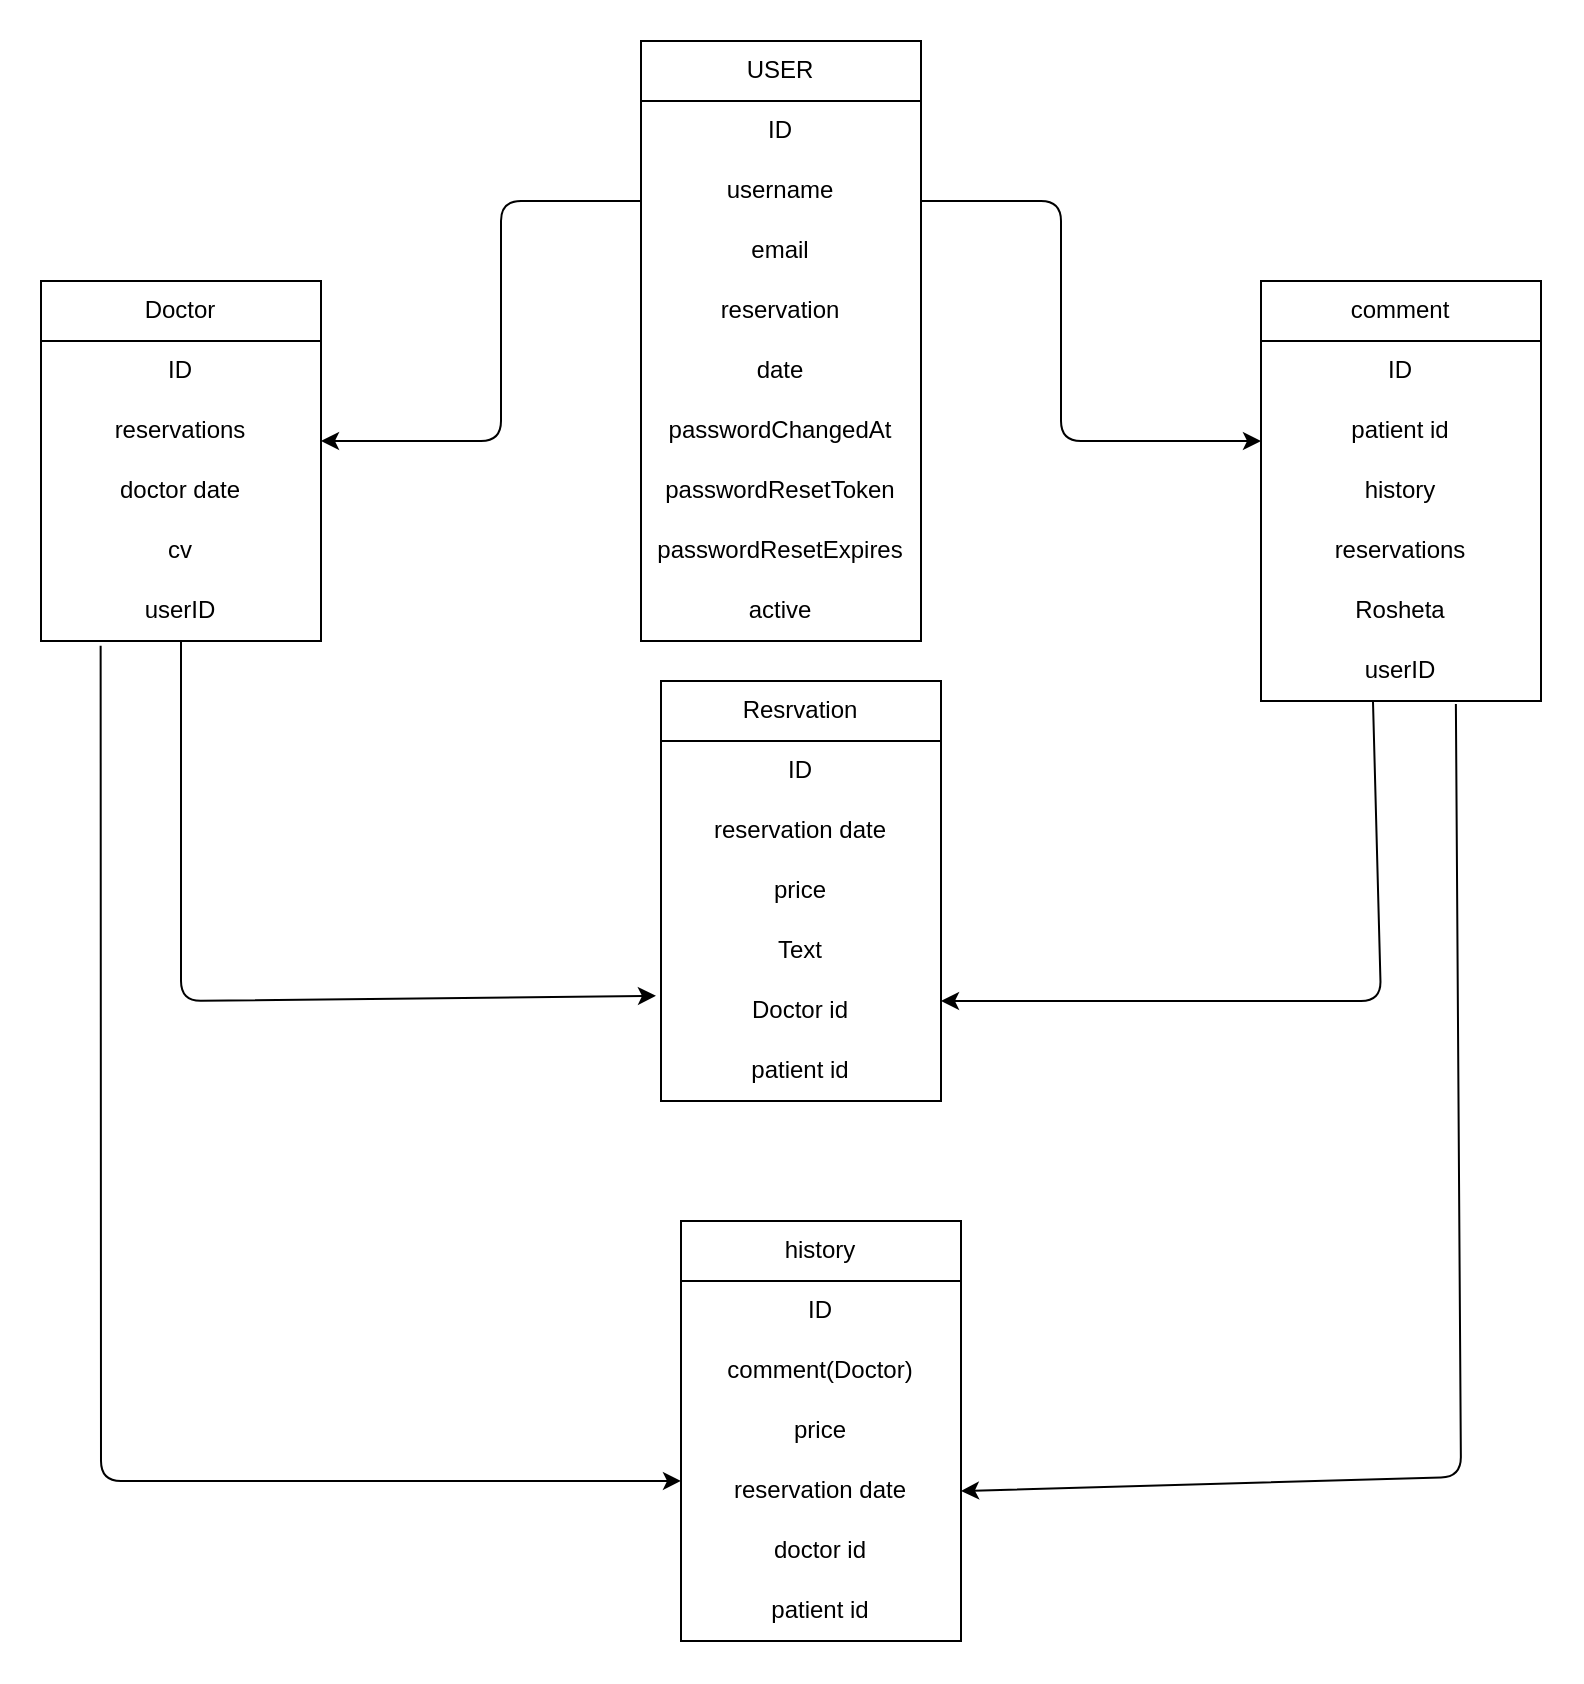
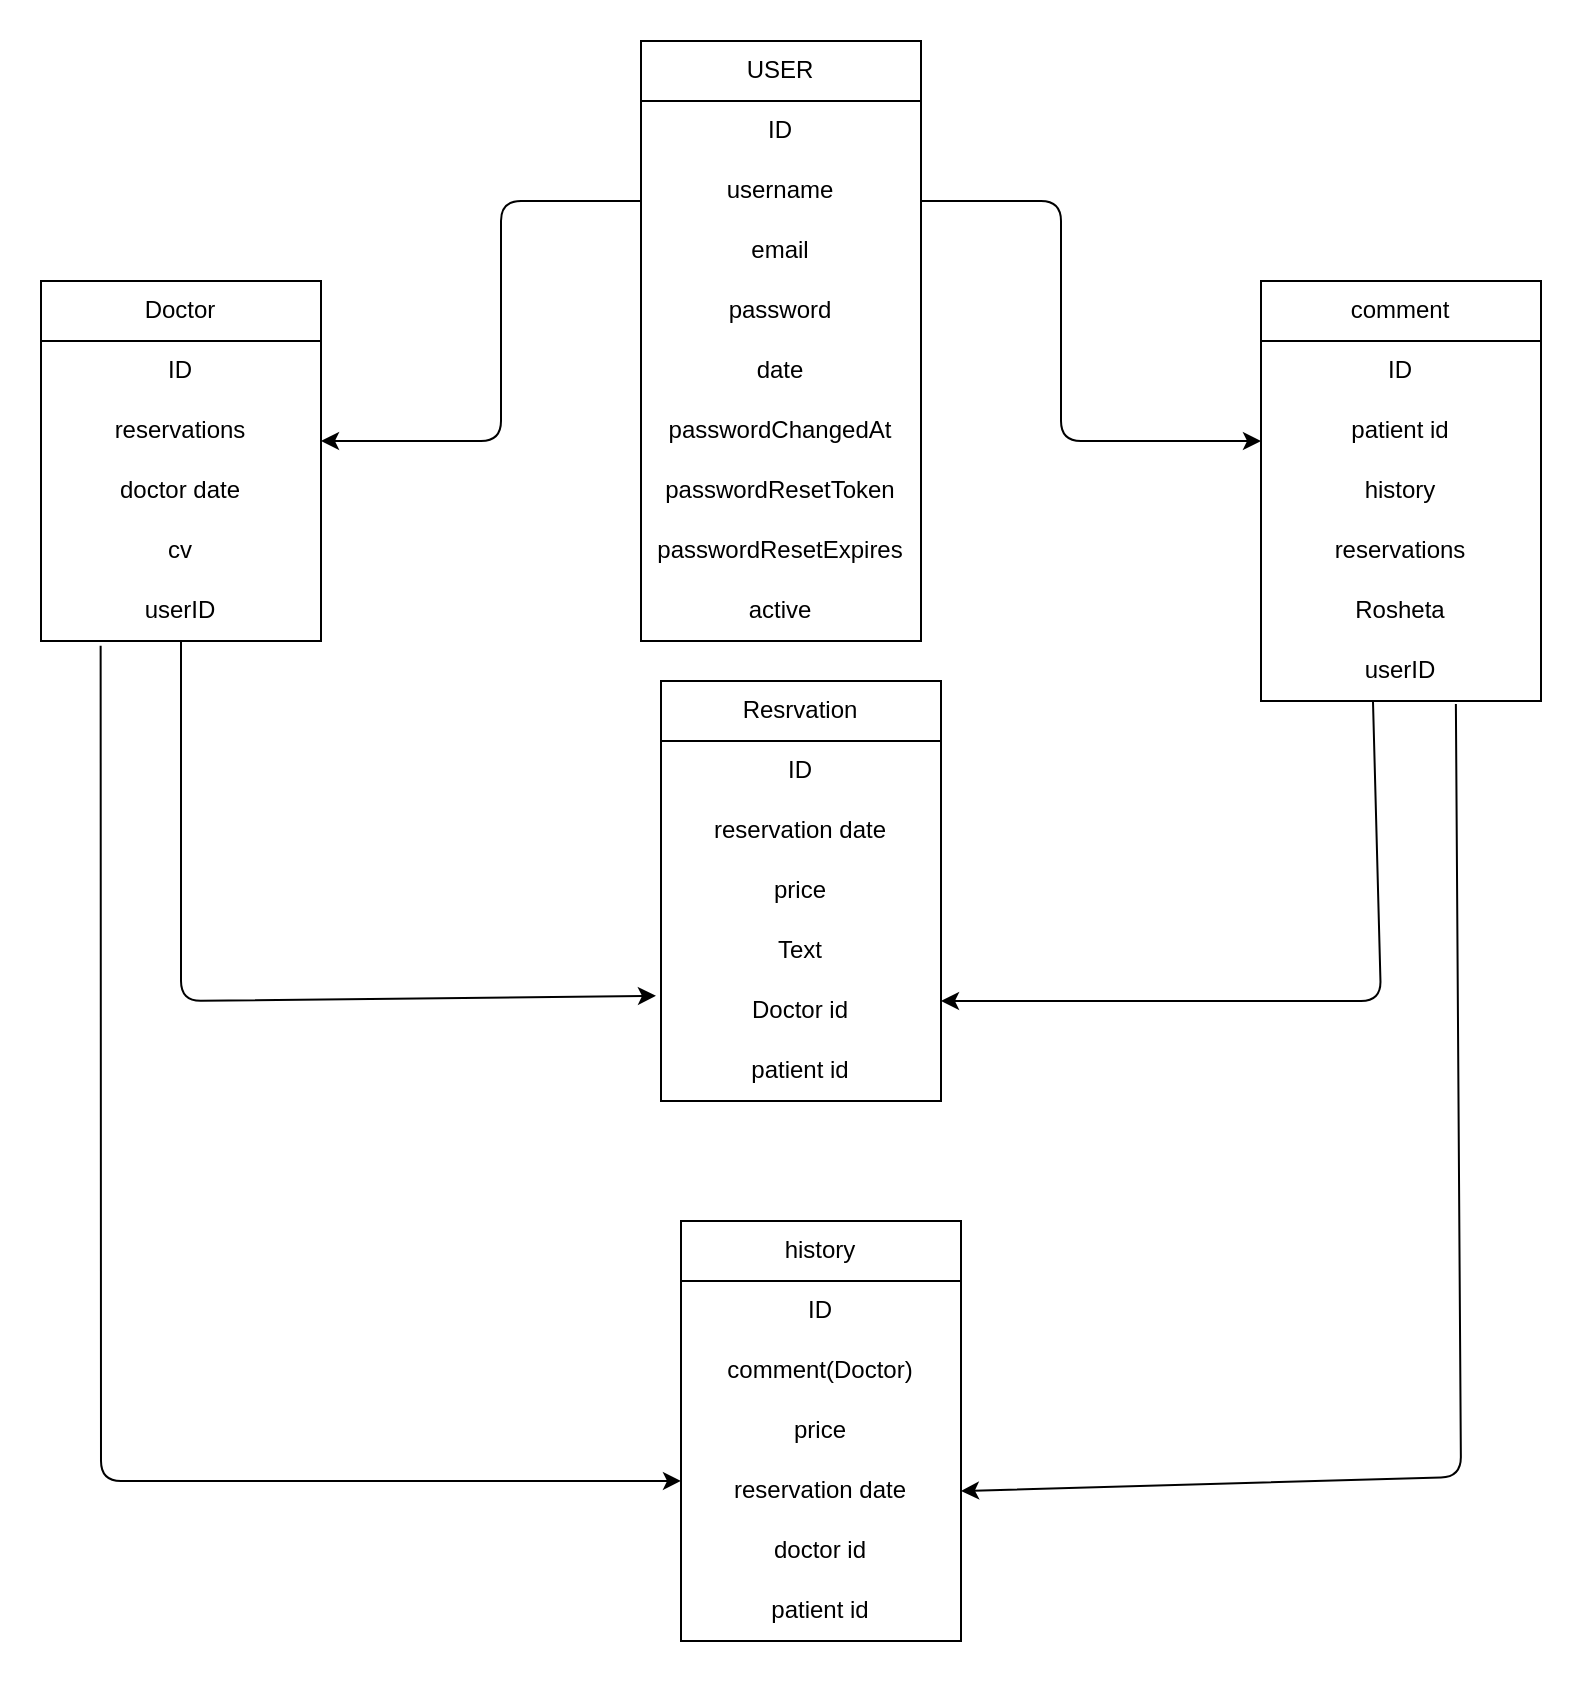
(781, 311) -> (781, 311)
